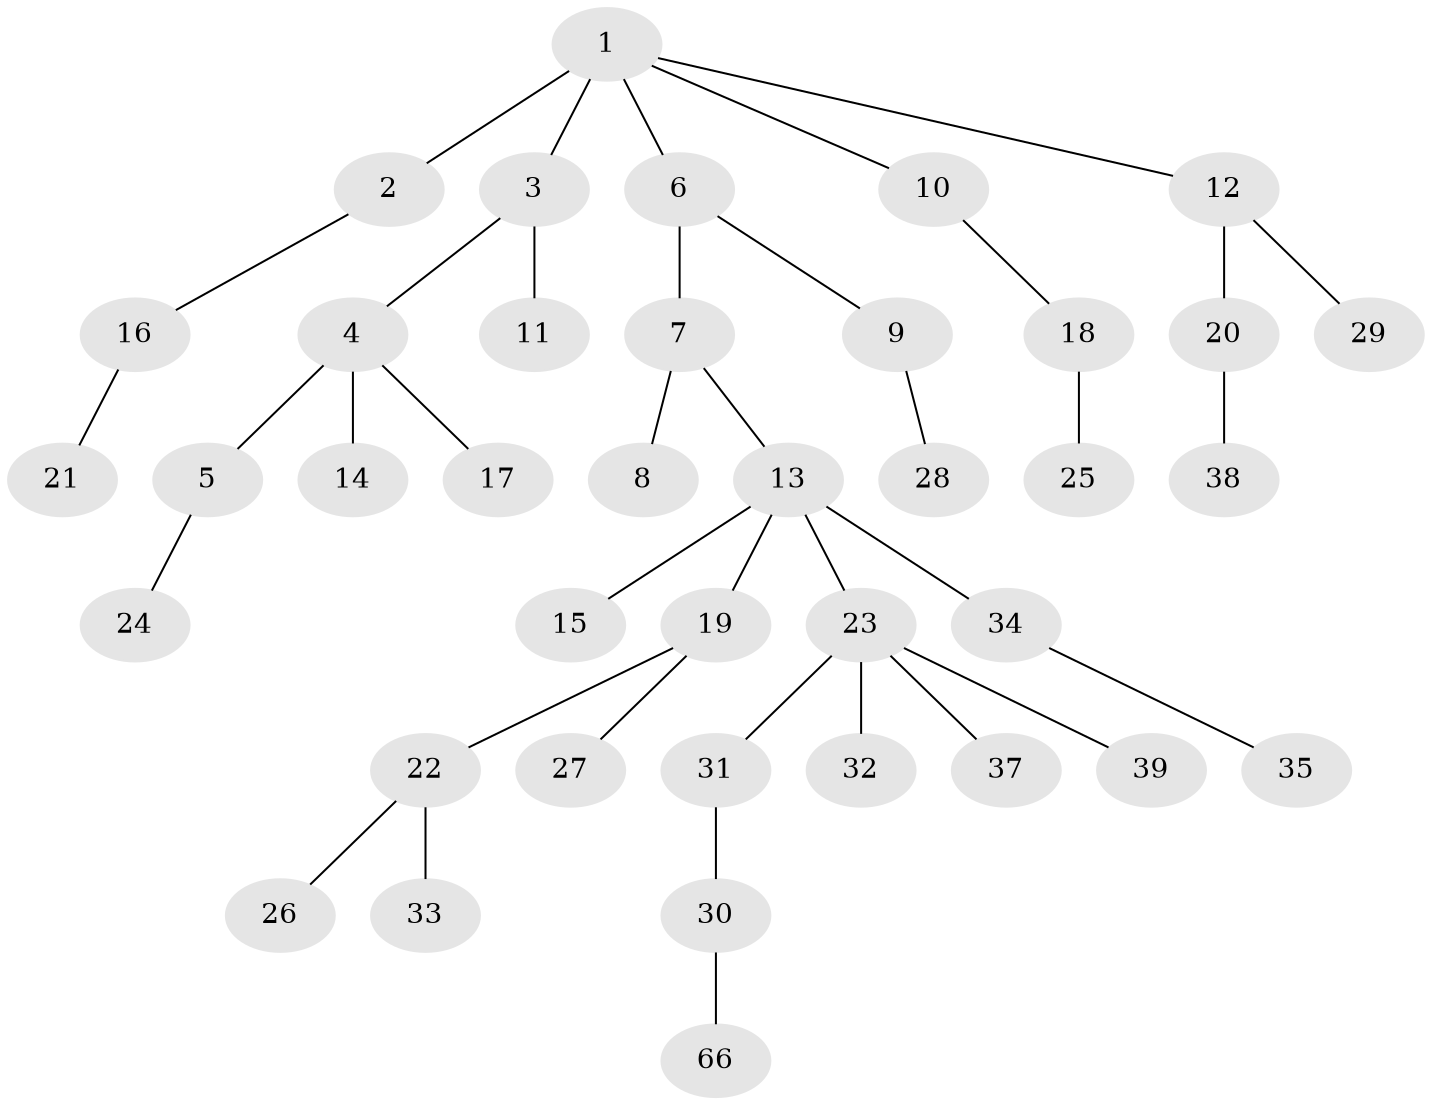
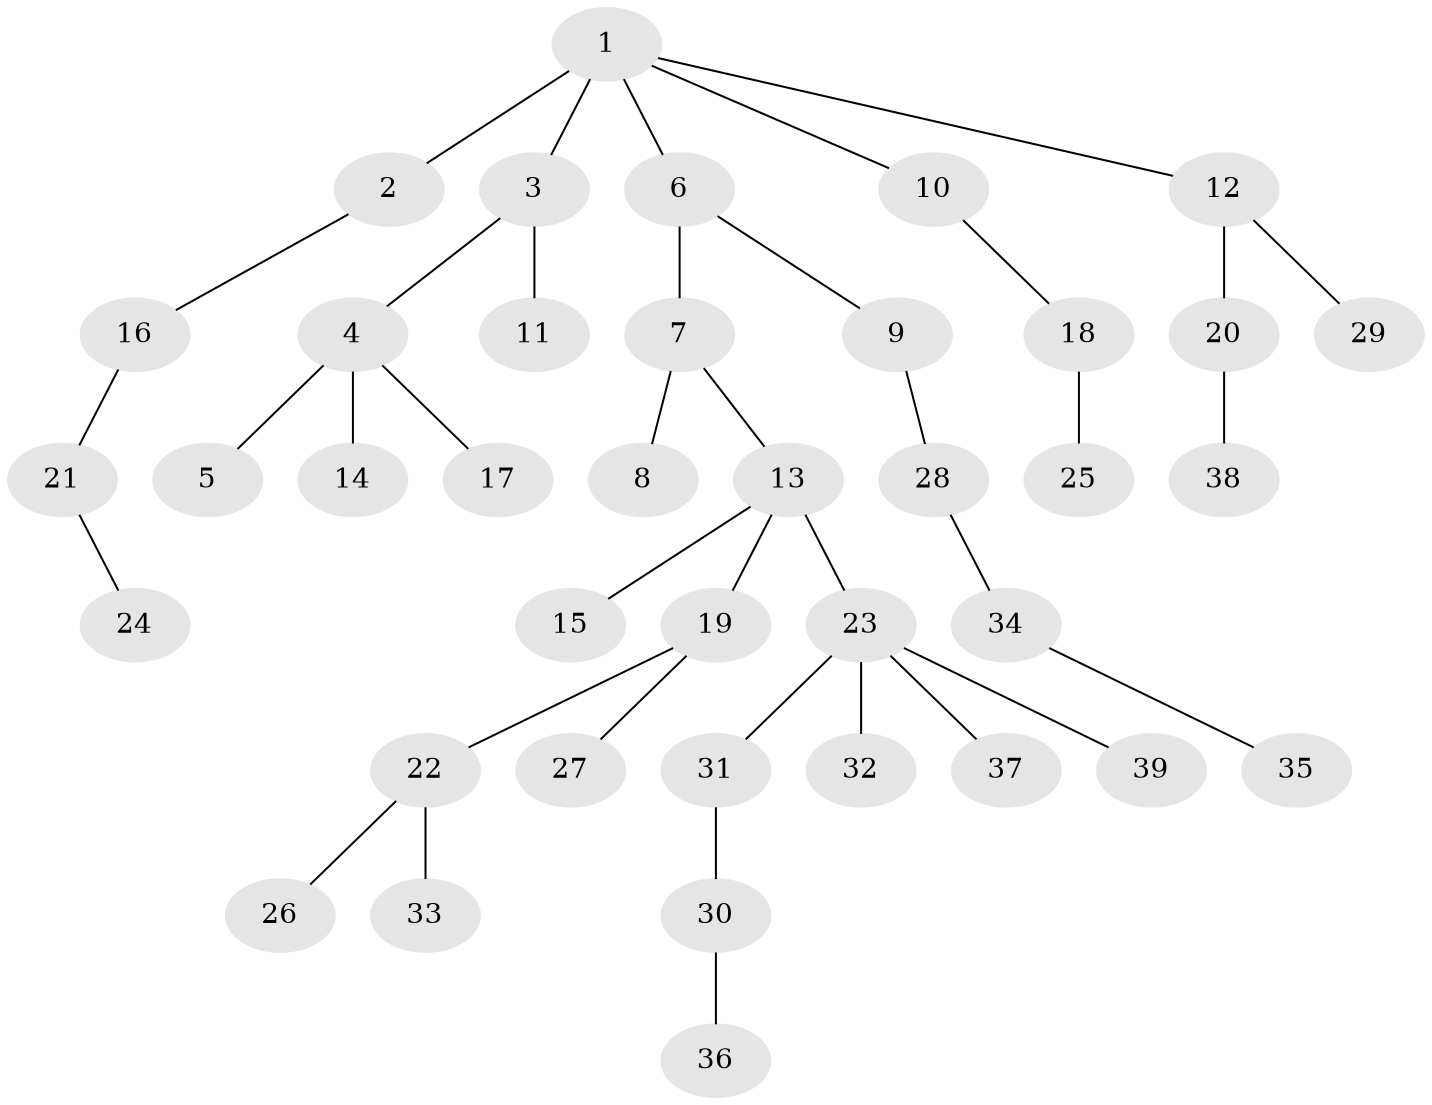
(171, 553) -> (99, 553)
(898, 553) -> (970, 553)
(716, 1061) -> (716, 1061)
